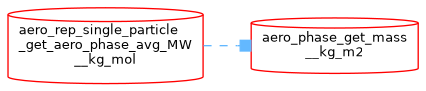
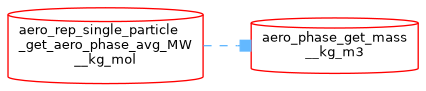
(335, 46) -> (335, 46)
